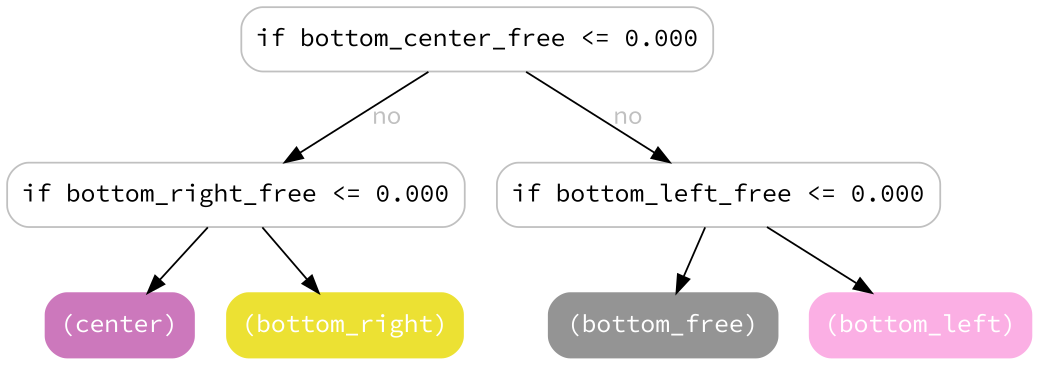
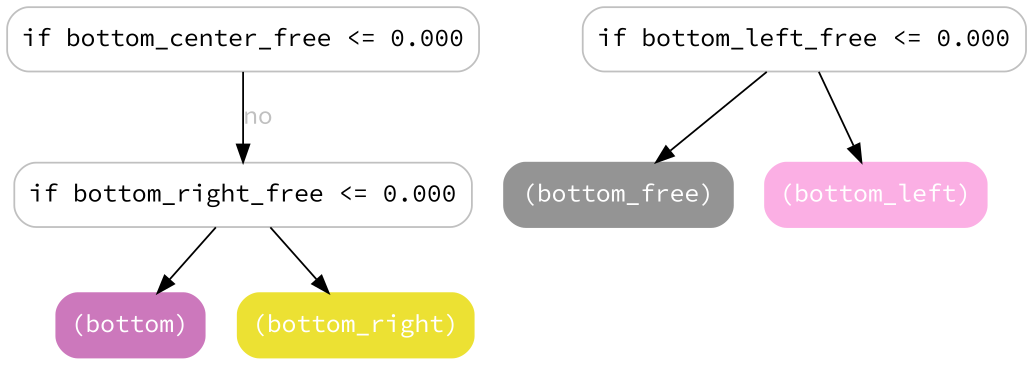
(590, 112) -> none
(120, 325) -> (130, 325)
